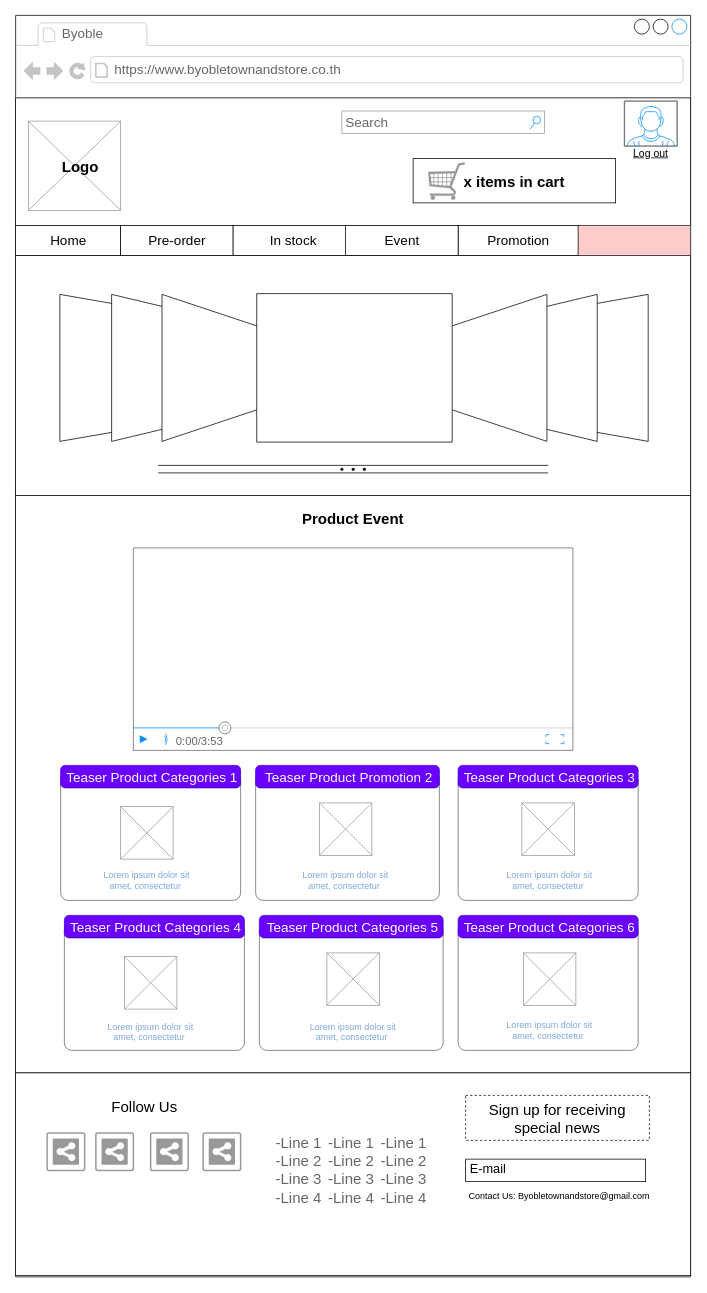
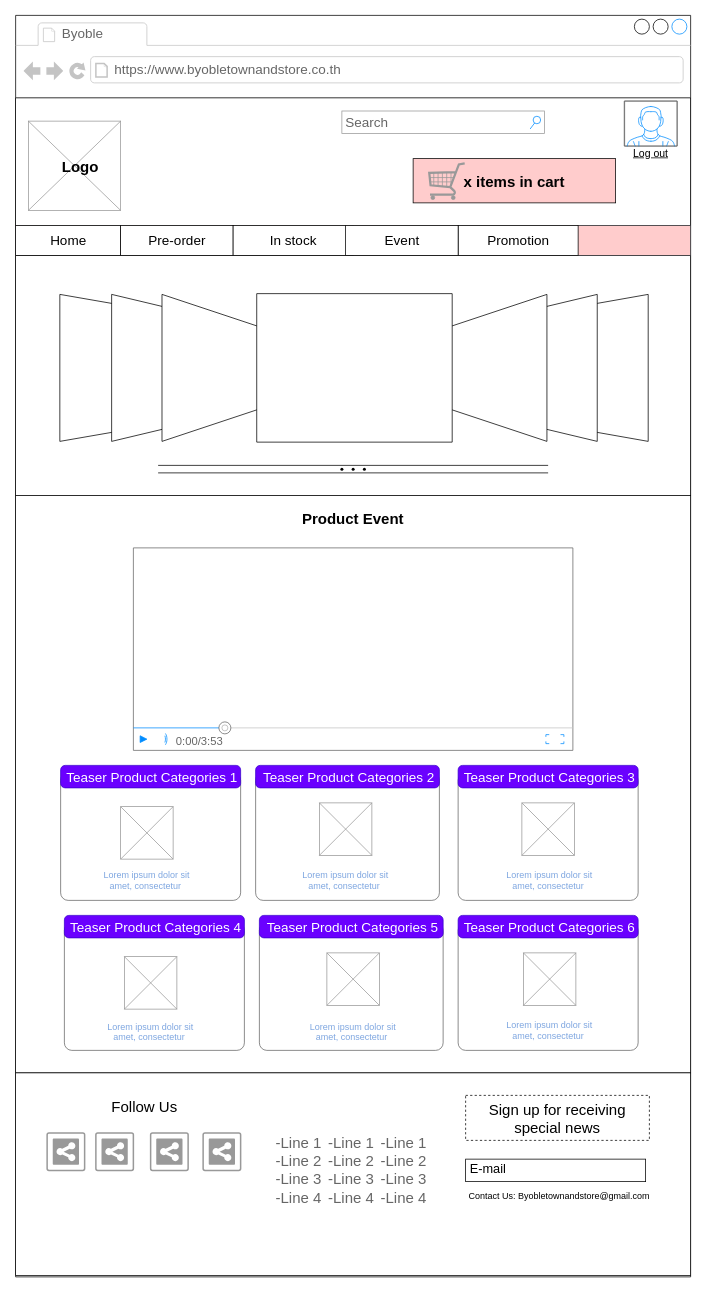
(514, 181) -> (514, 181)
(348, 777) -> (348, 777)
